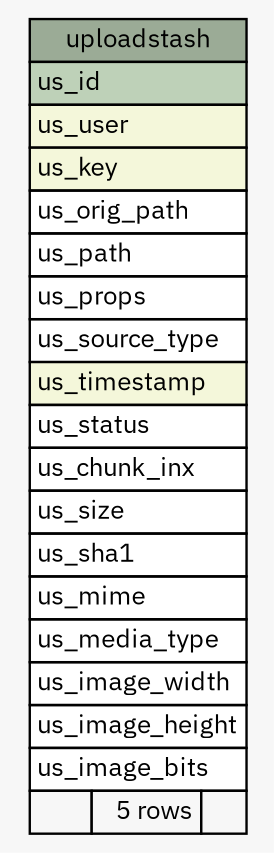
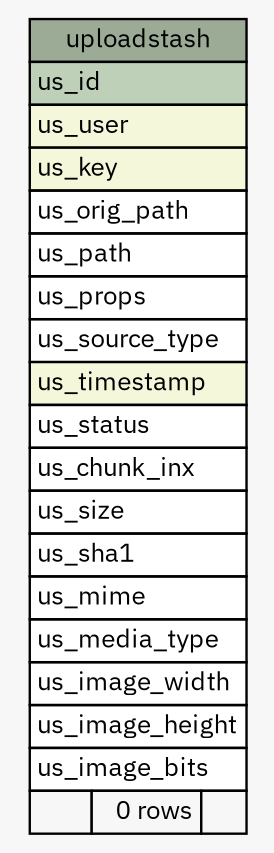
(155, 811) -> (155, 811)
